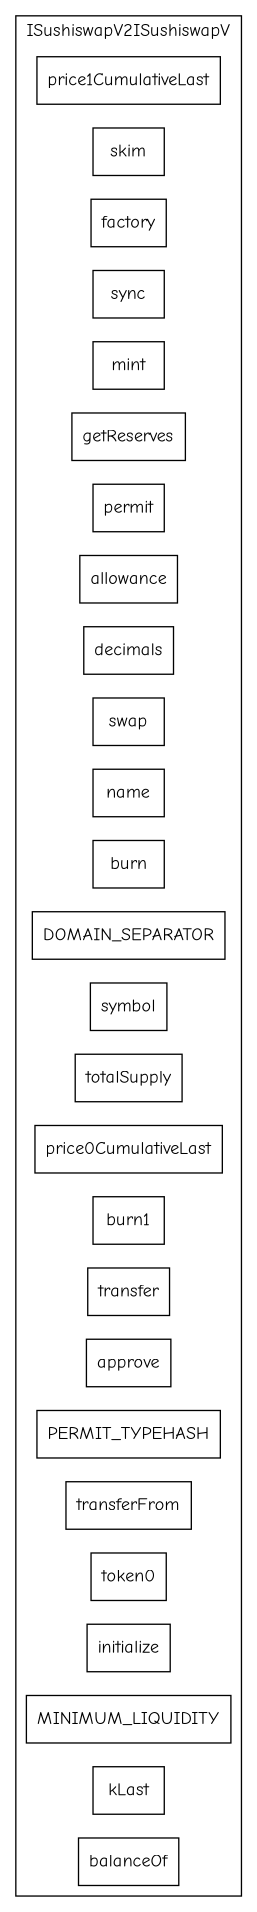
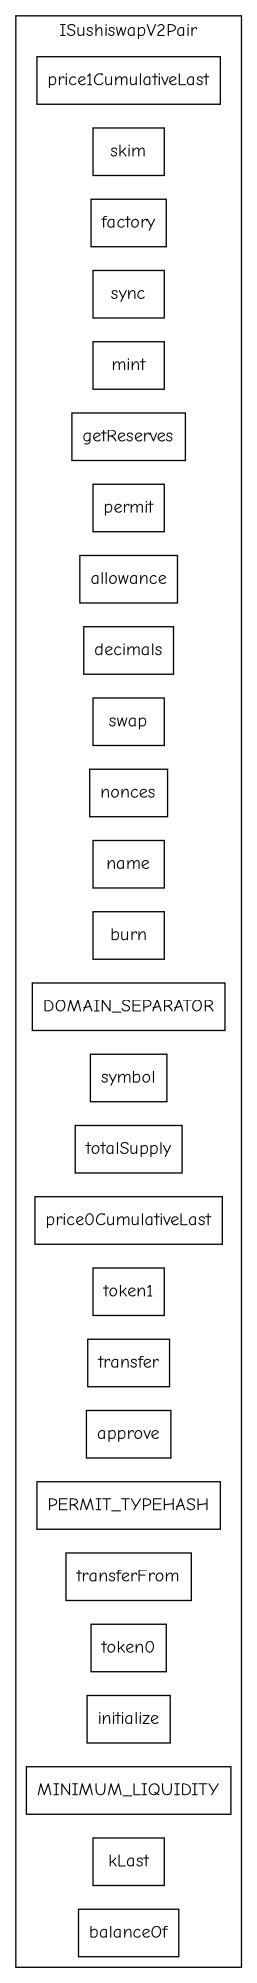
(129, 31) -> (129, 31)
none -> (129, 793)
(129, 1220) -> (129, 1292)
